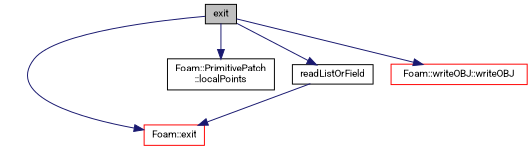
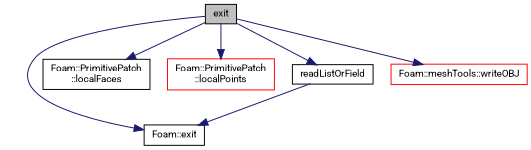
none -> (96, 74)
(221, 74) -> (221, 74)
(459, 74) -> (459, 74)
(174, 135) -> (174, 135)
